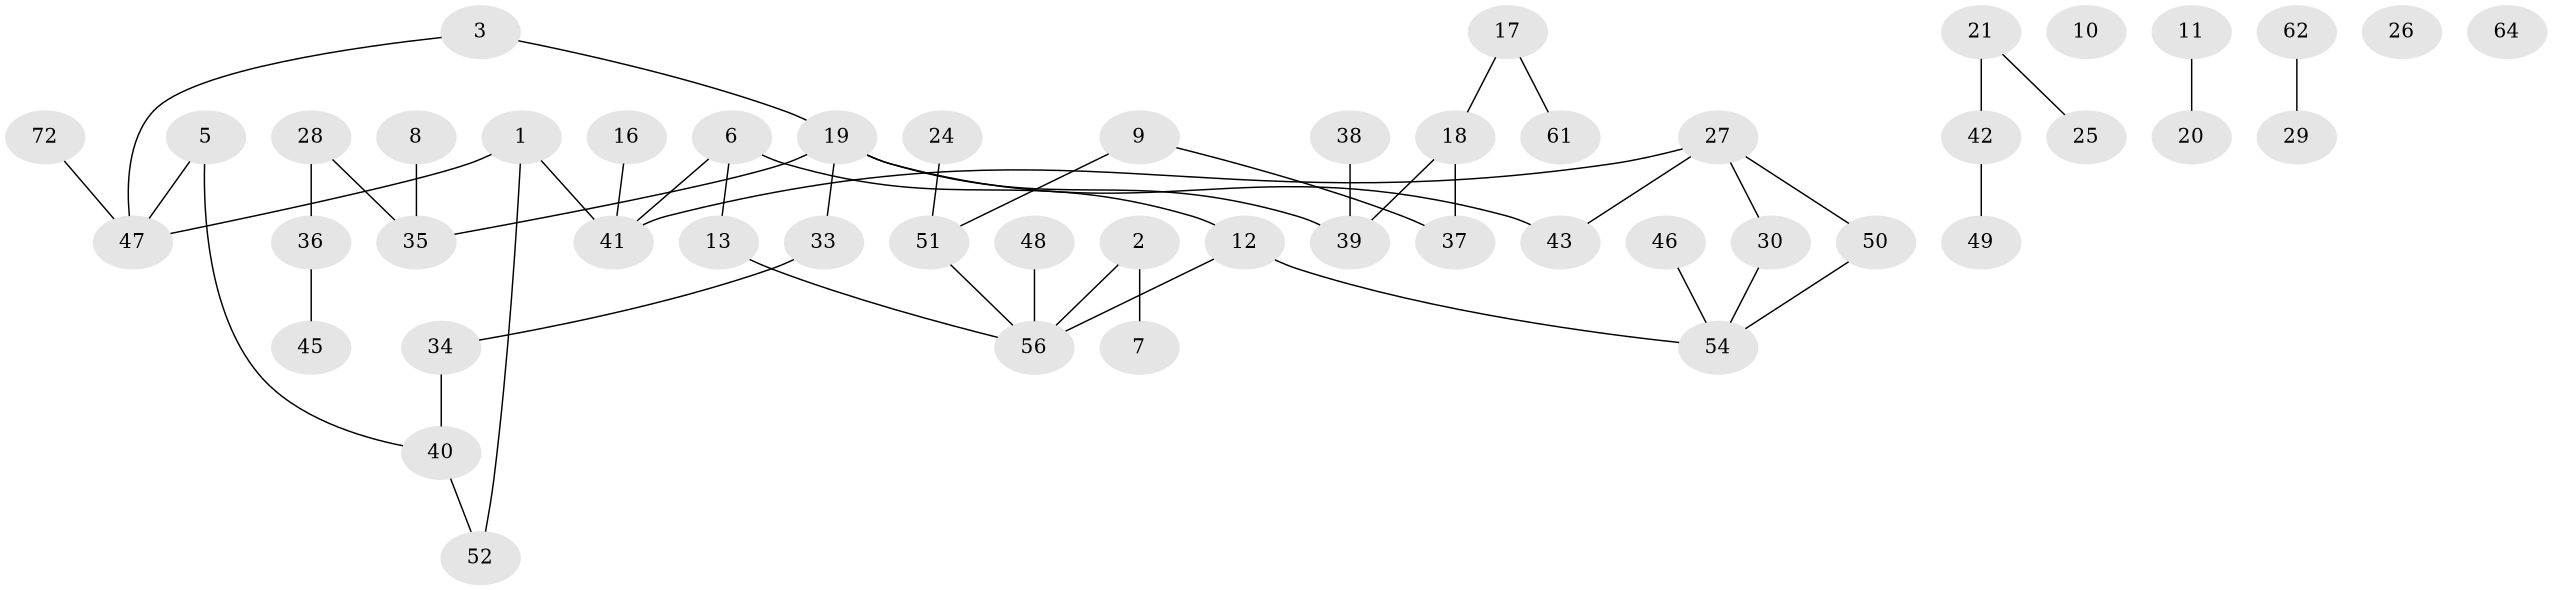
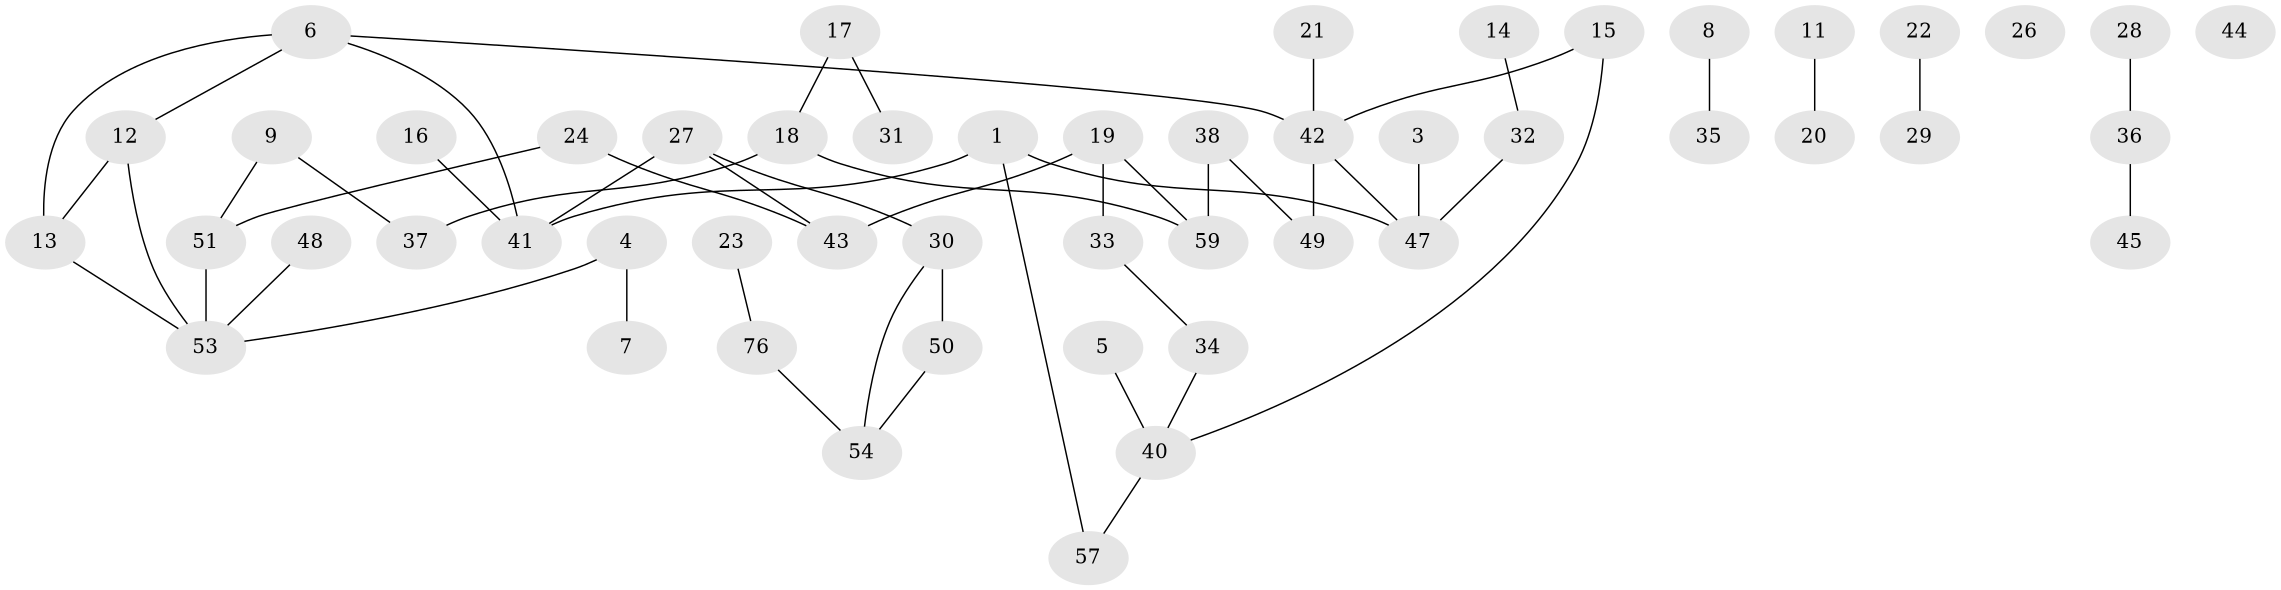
none -> (1499, 32)
none -> (1604, 32)
(2086, 32) -> none
(2297, 32) -> (1920, 32)
(2507, 32) -> (2236, 32)
none -> (795, 66)
(664, 74) -> none
(45, 137) -> (1524, 137)
(1560, 137) -> (893, 137)
(2086, 137) -> none
(357, 184) -> none
none -> (1255, 184)
(169, 190) -> (1366, 190)
(1797, 190) -> (942, 295)
(632, 200) -> none
none -> (743, 201)
none -> (732, 243)
(1140, 243) -> (627, 243)
(1350, 243) -> (1208, 243)
(1666, 243) -> (757, 348)
(1475, 312) -> (85, 190)
(1034, 348) -> (206, 348)
(481, 558) -> (1089, 558)
